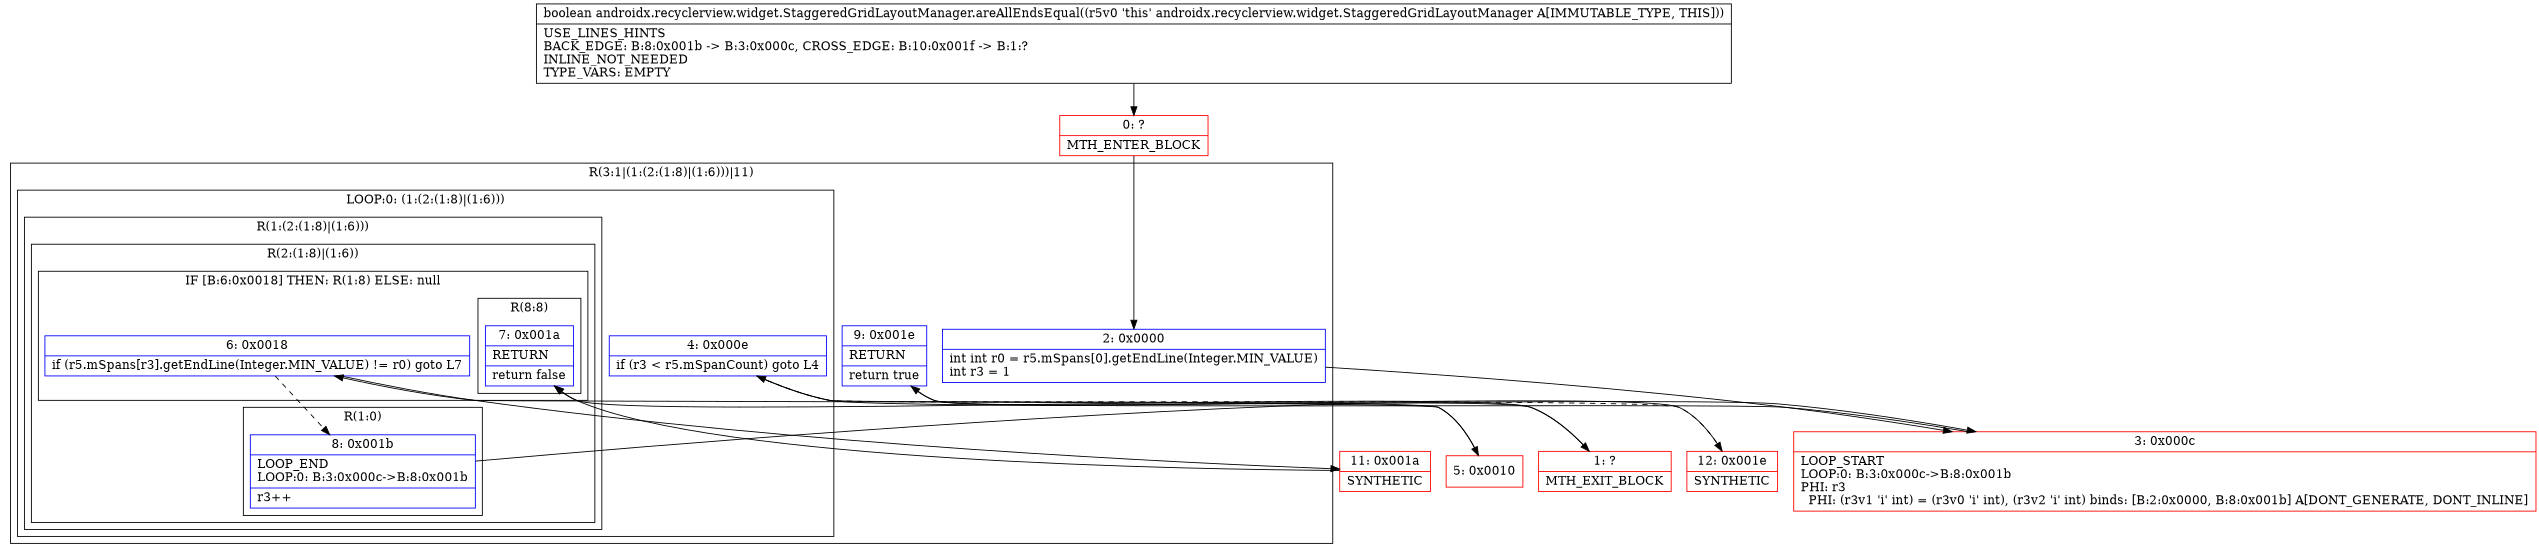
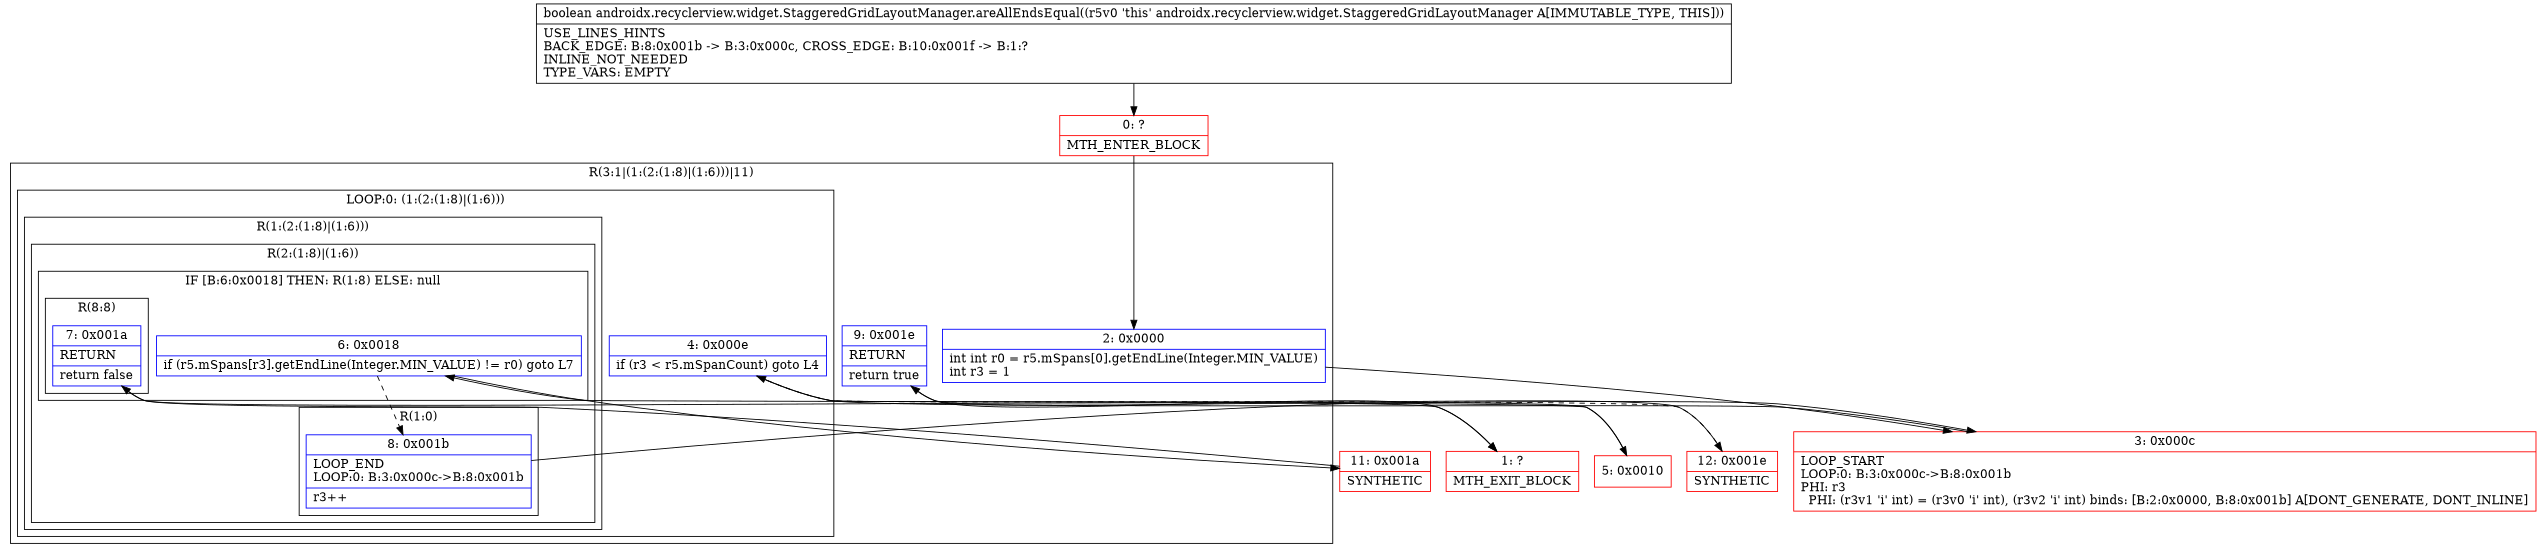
(1082, 404) -> (810, 404)
